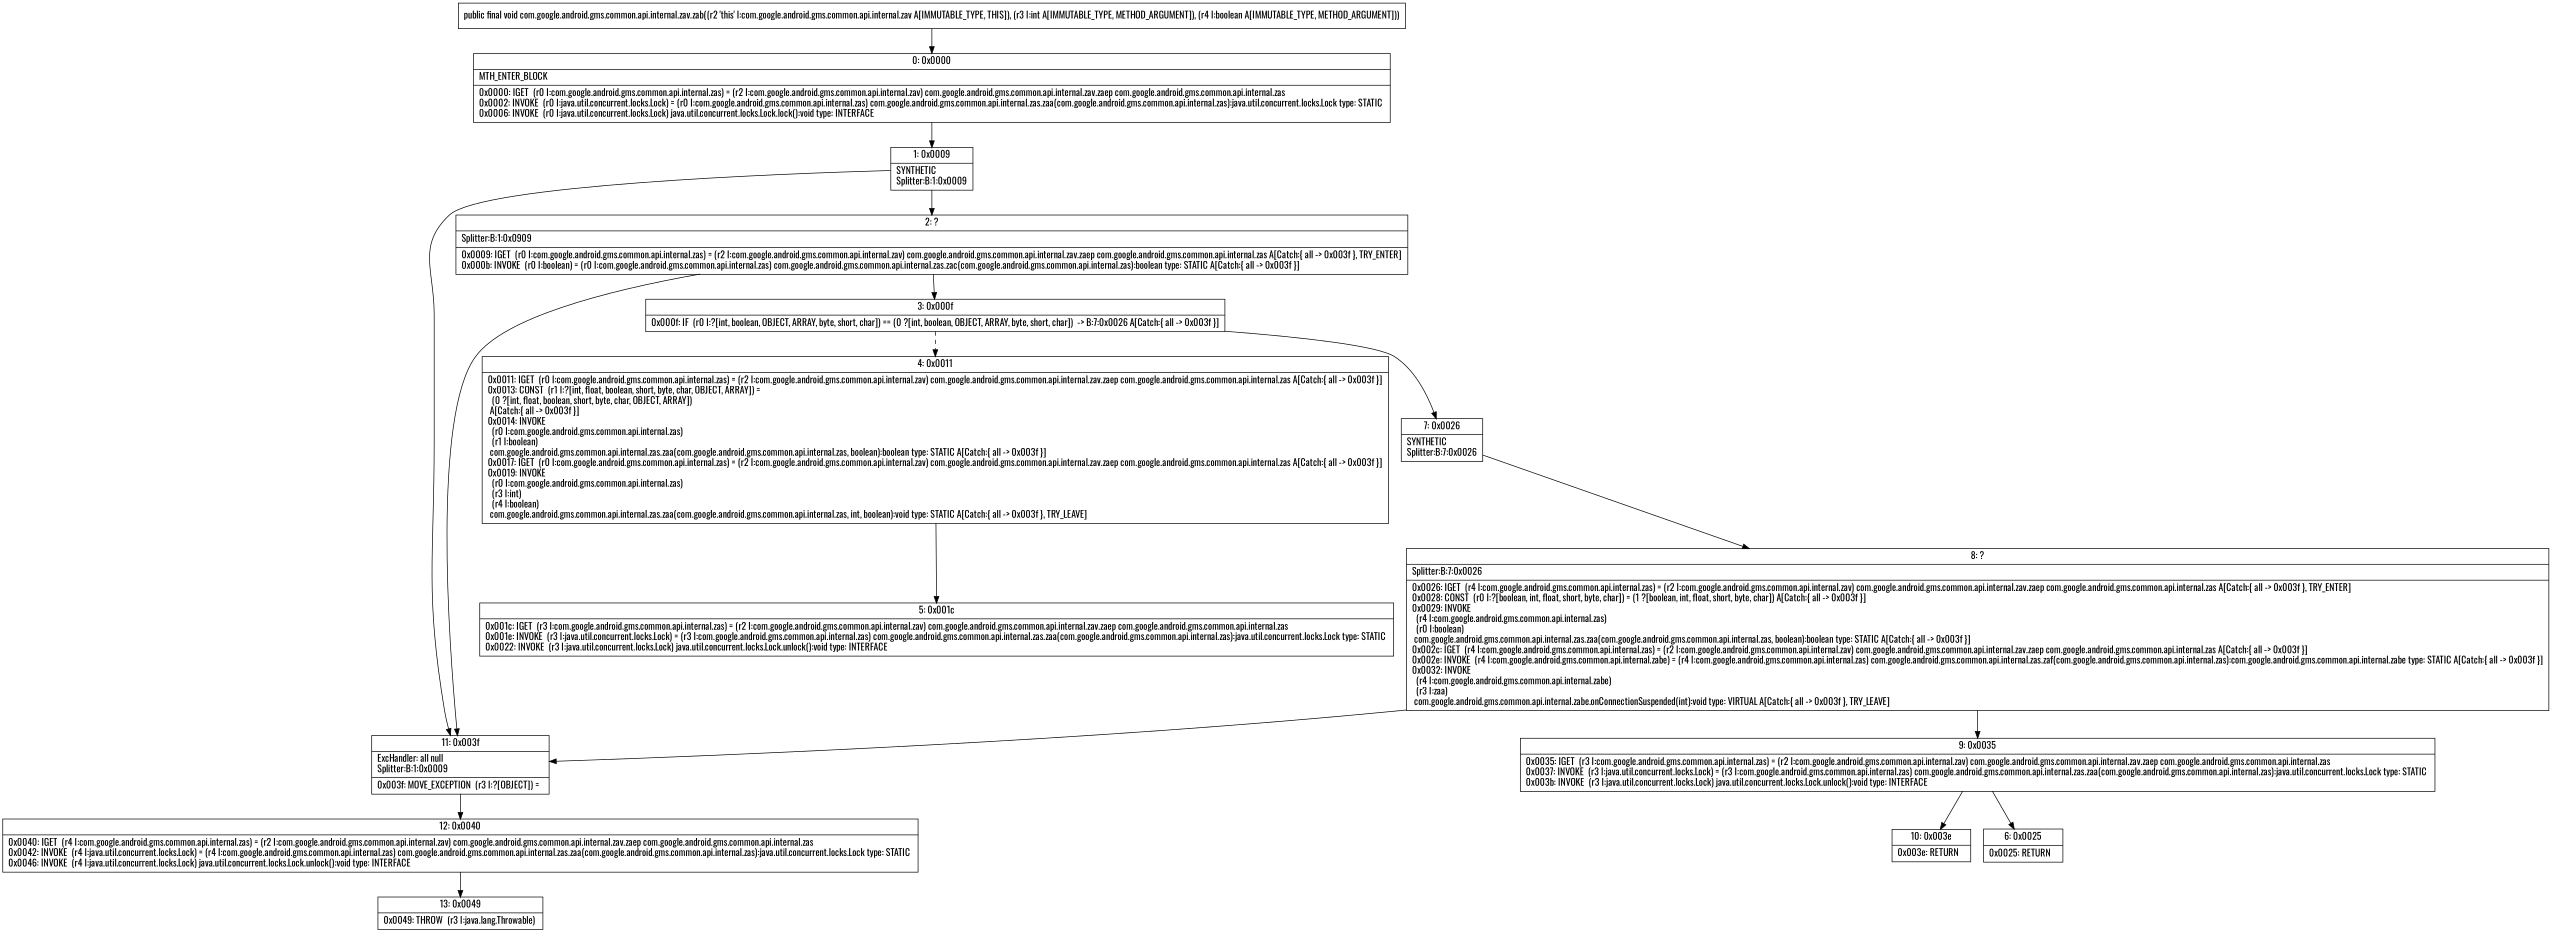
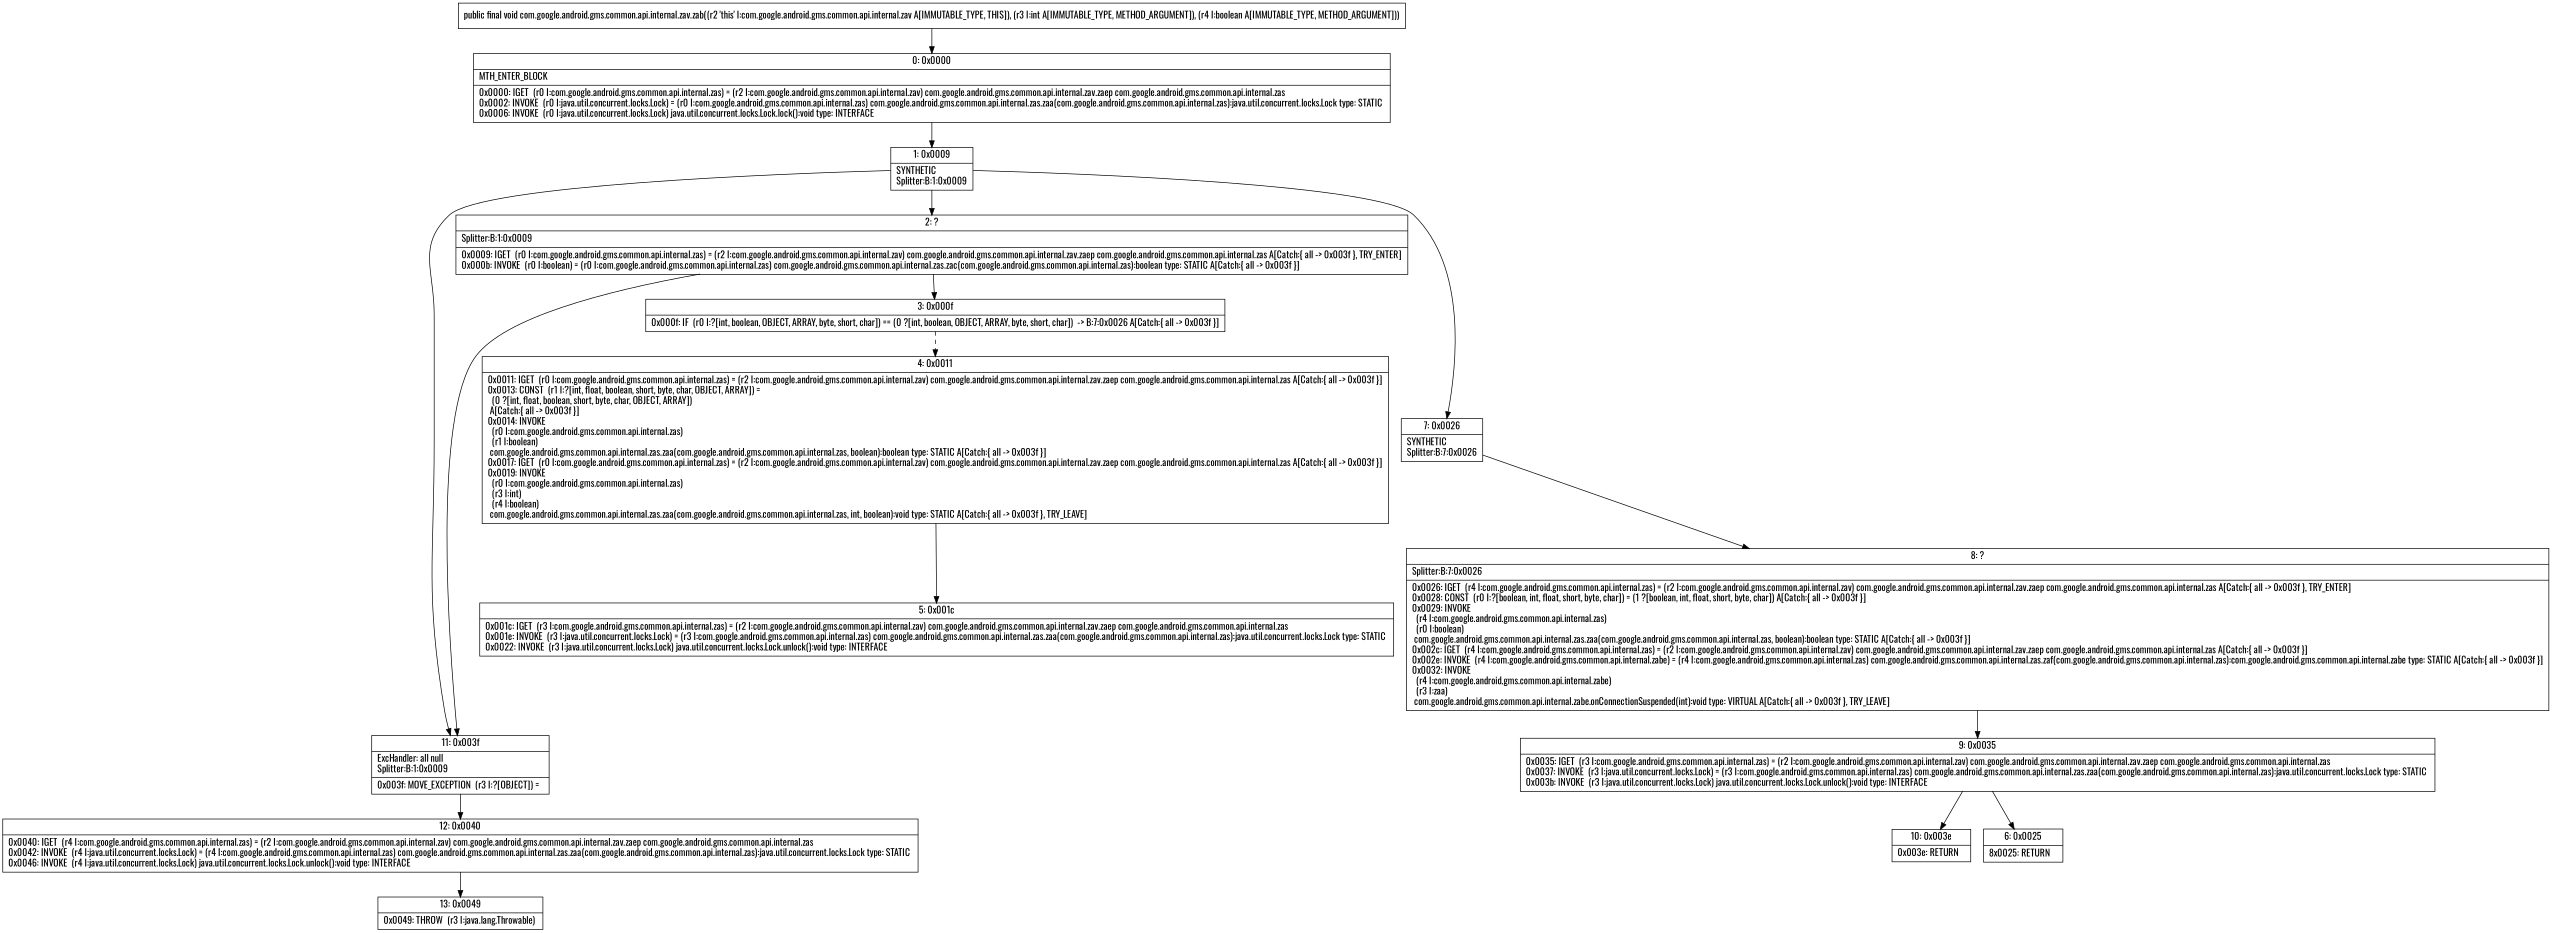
(497, 239) -> (497, 239)
(1345, 344) -> (1298, 189)
(982, 742) -> none
(2023, 854) -> (2023, 854)
